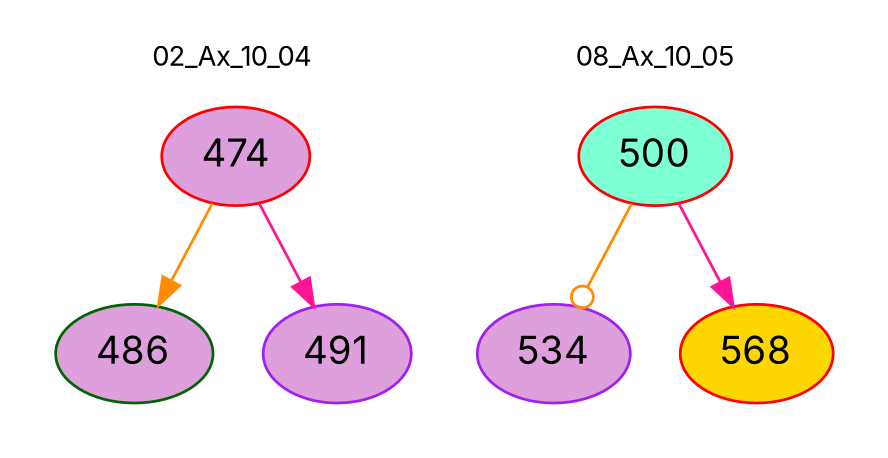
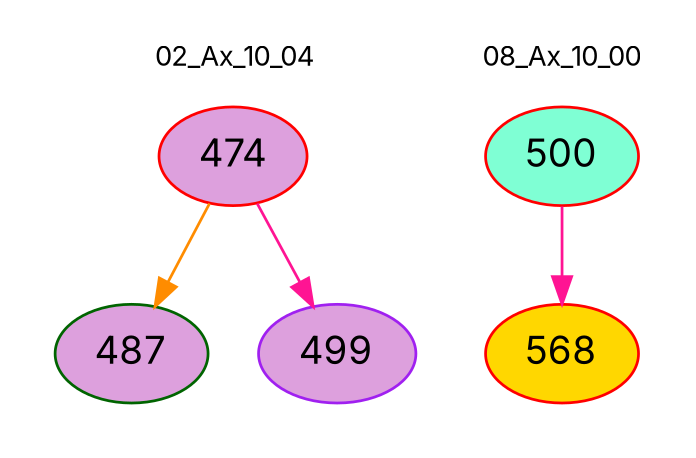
(655, 59) -> (562, 59)
(134, 354) -> (132, 354)
(337, 354) -> (337, 354)
(554, 354) -> none
